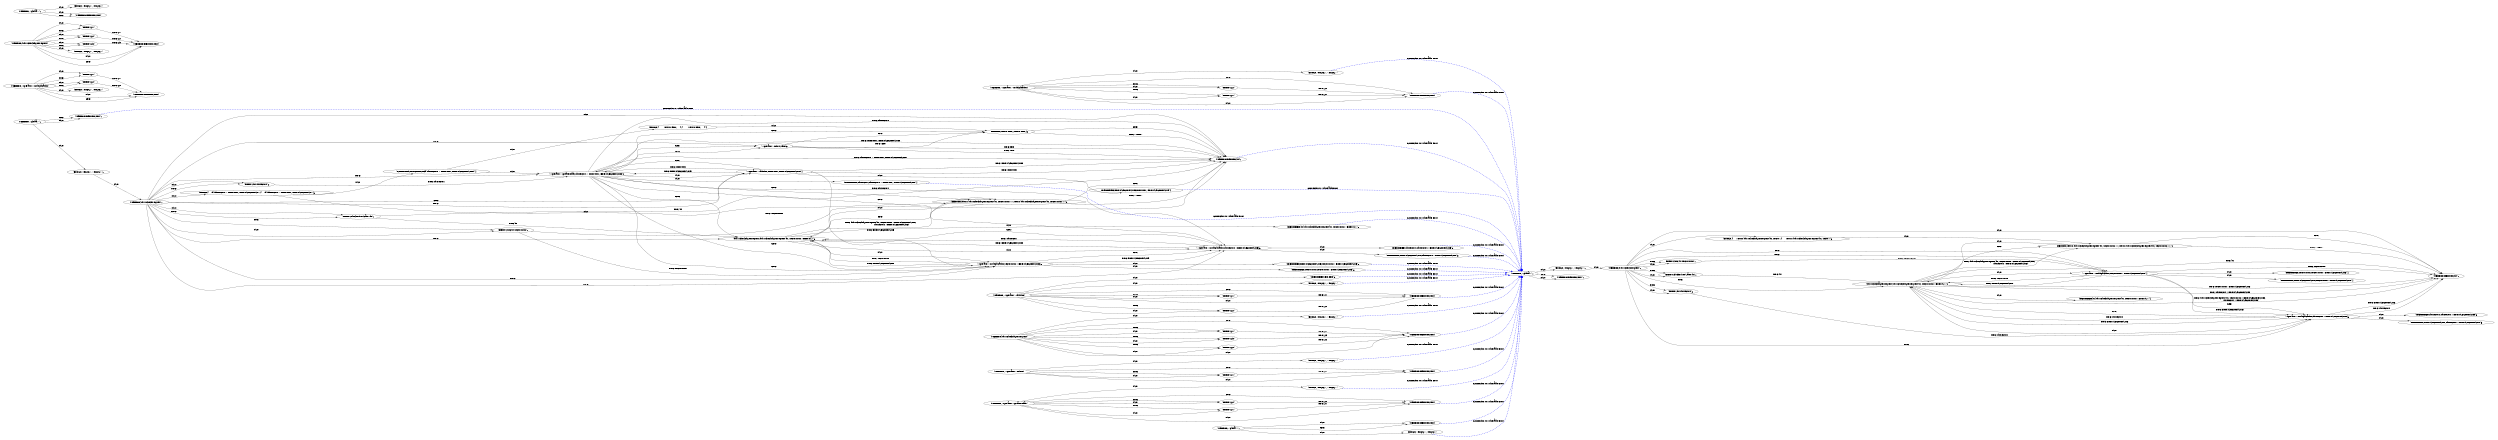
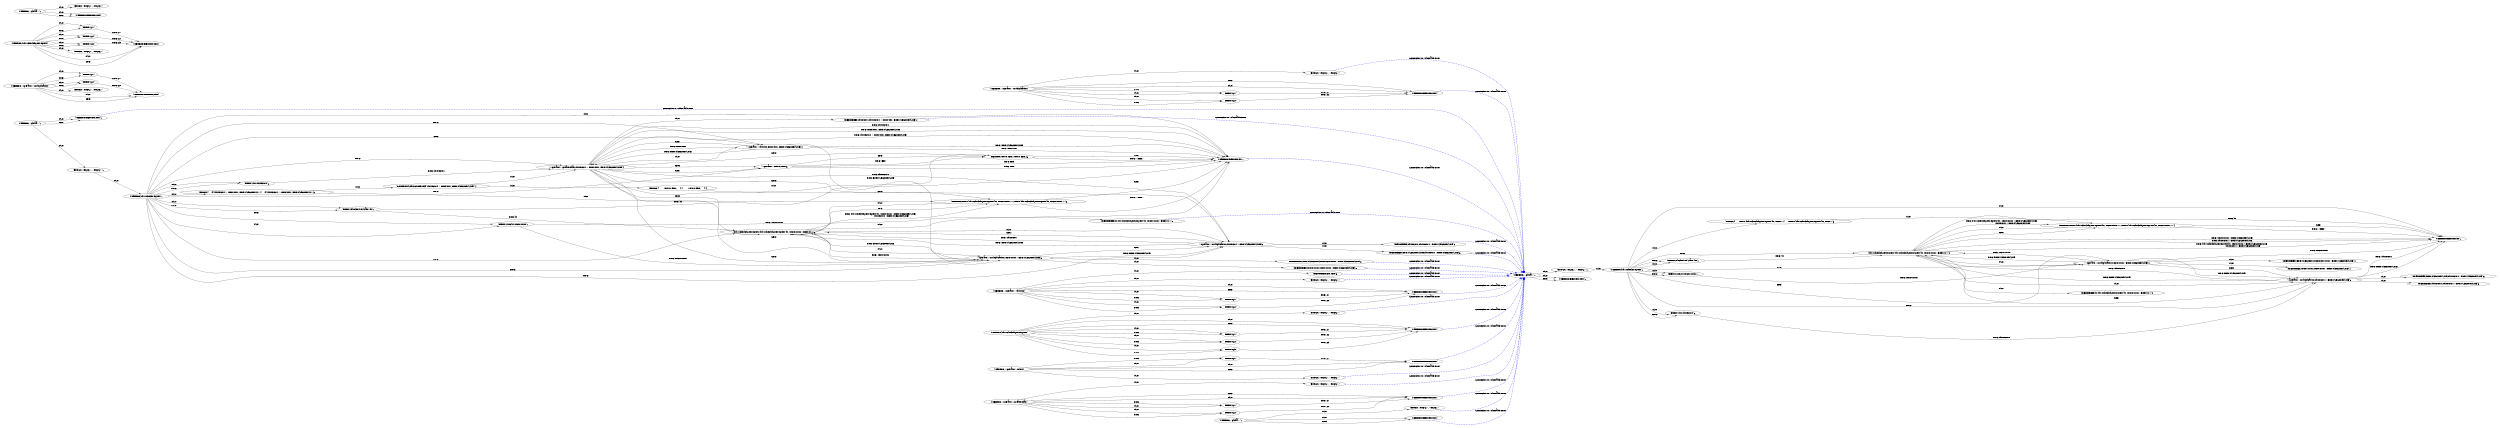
(1136, 190) -> none
